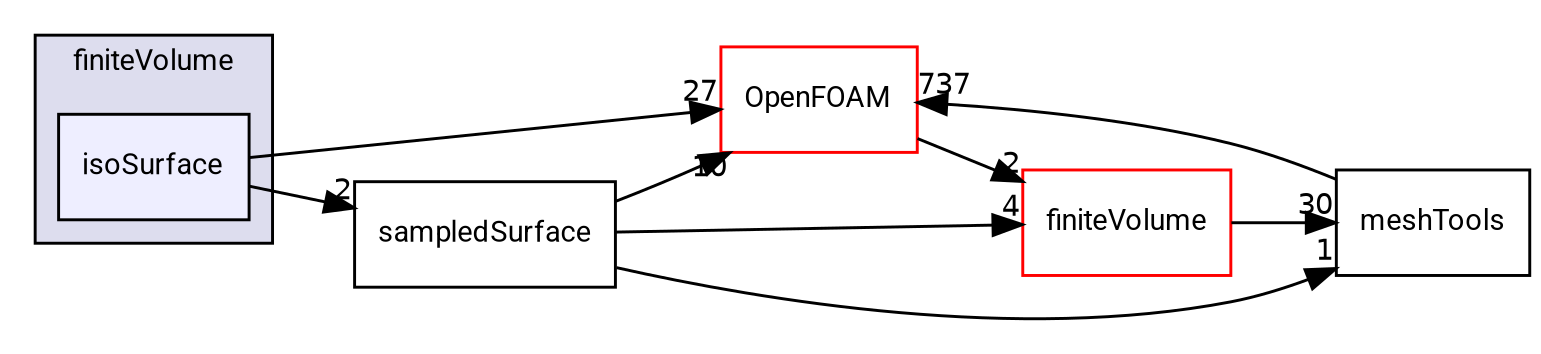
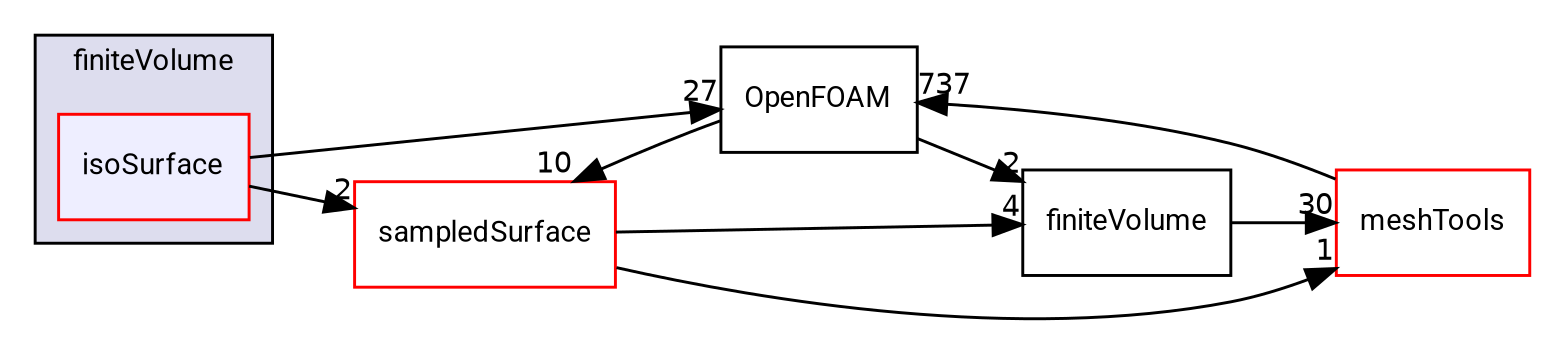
(819, 100) -> (819, 100)
(154, 167) -> (154, 167)
(659, 184) -> (660, 144)
(1127, 223) -> (1127, 223)
(1433, 223) -> (1433, 223)
(485, 234) -> (485, 234)
